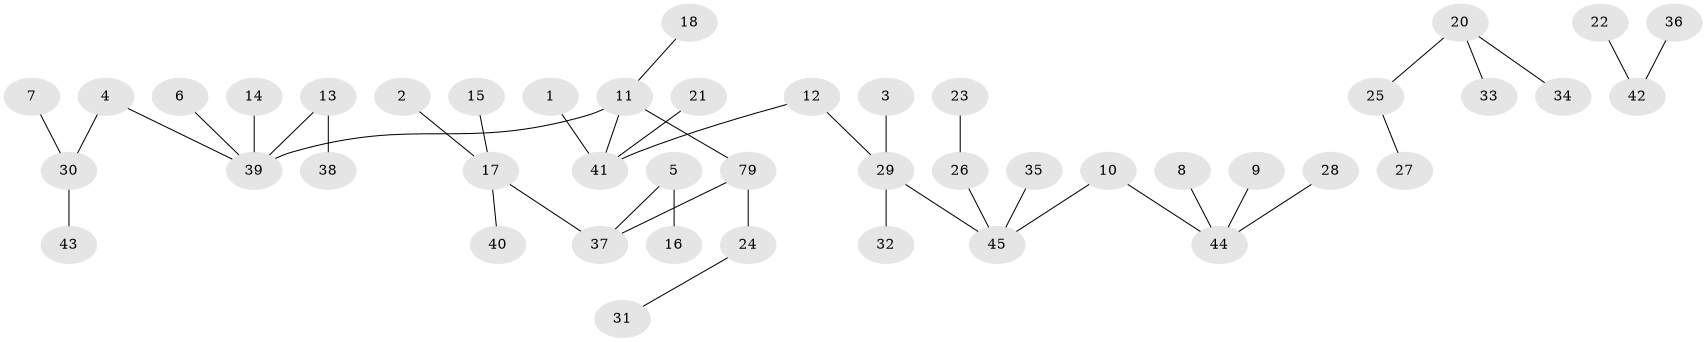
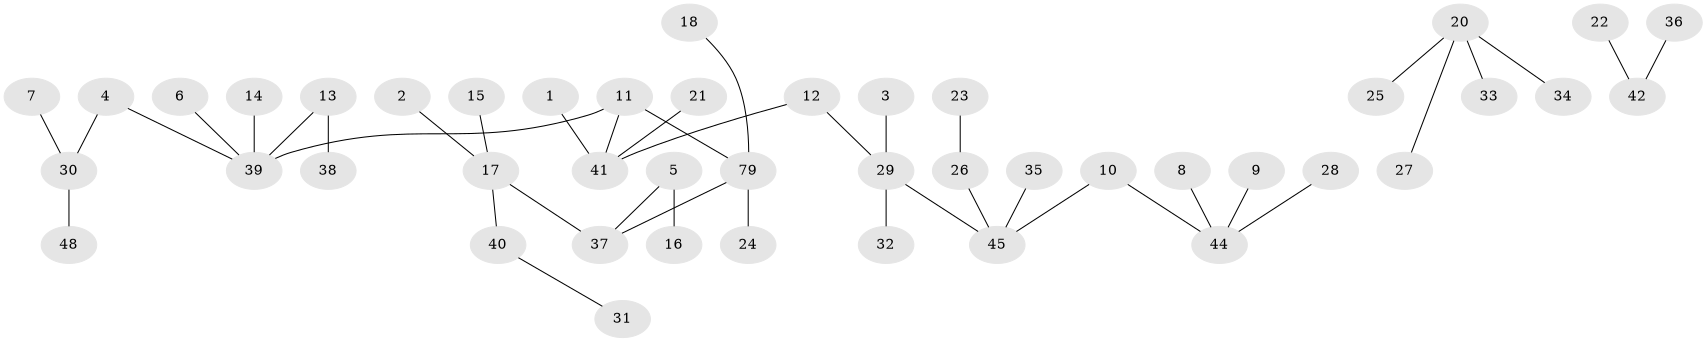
(657, 60) -> (740, 90)
(1390, 134) -> (1433, 97)
(69, 245) -> (69, 245)
(685, 282) -> (560, 282)
